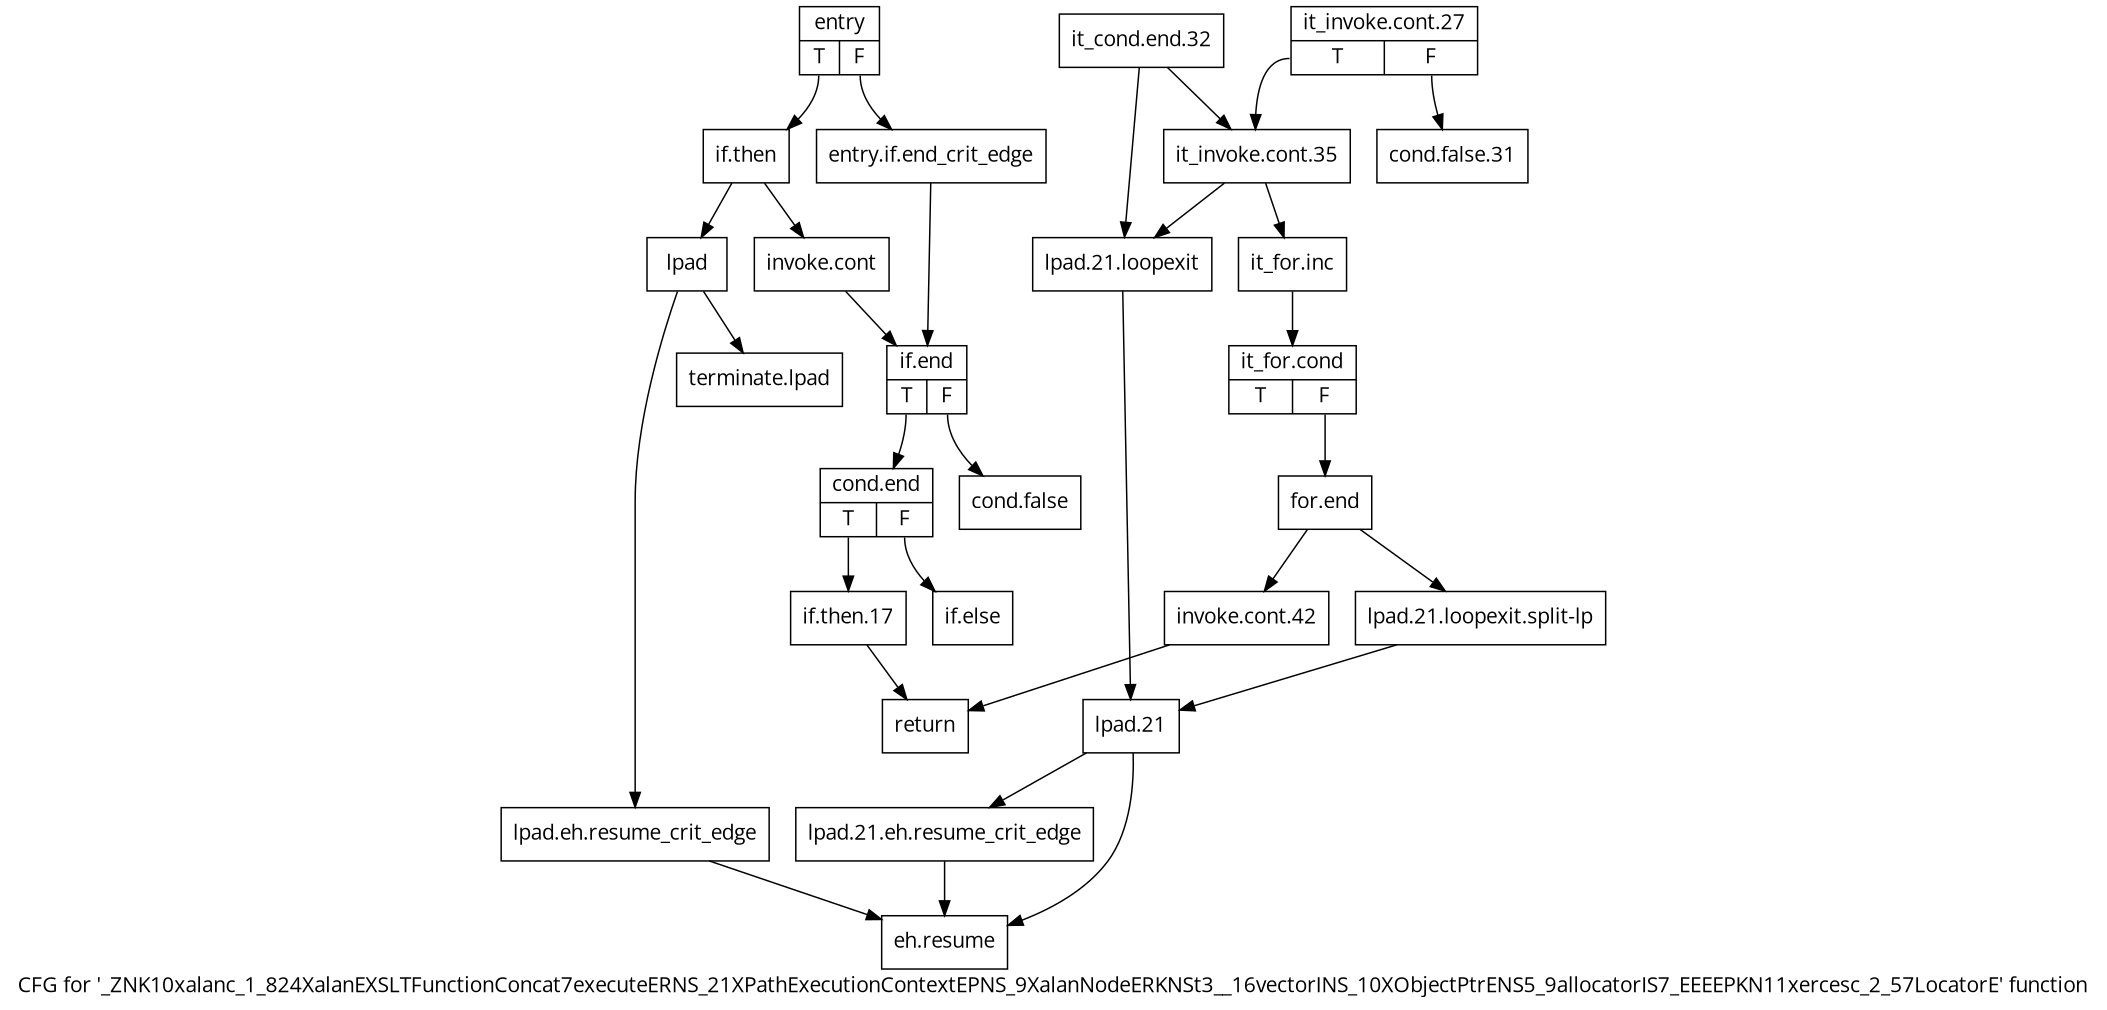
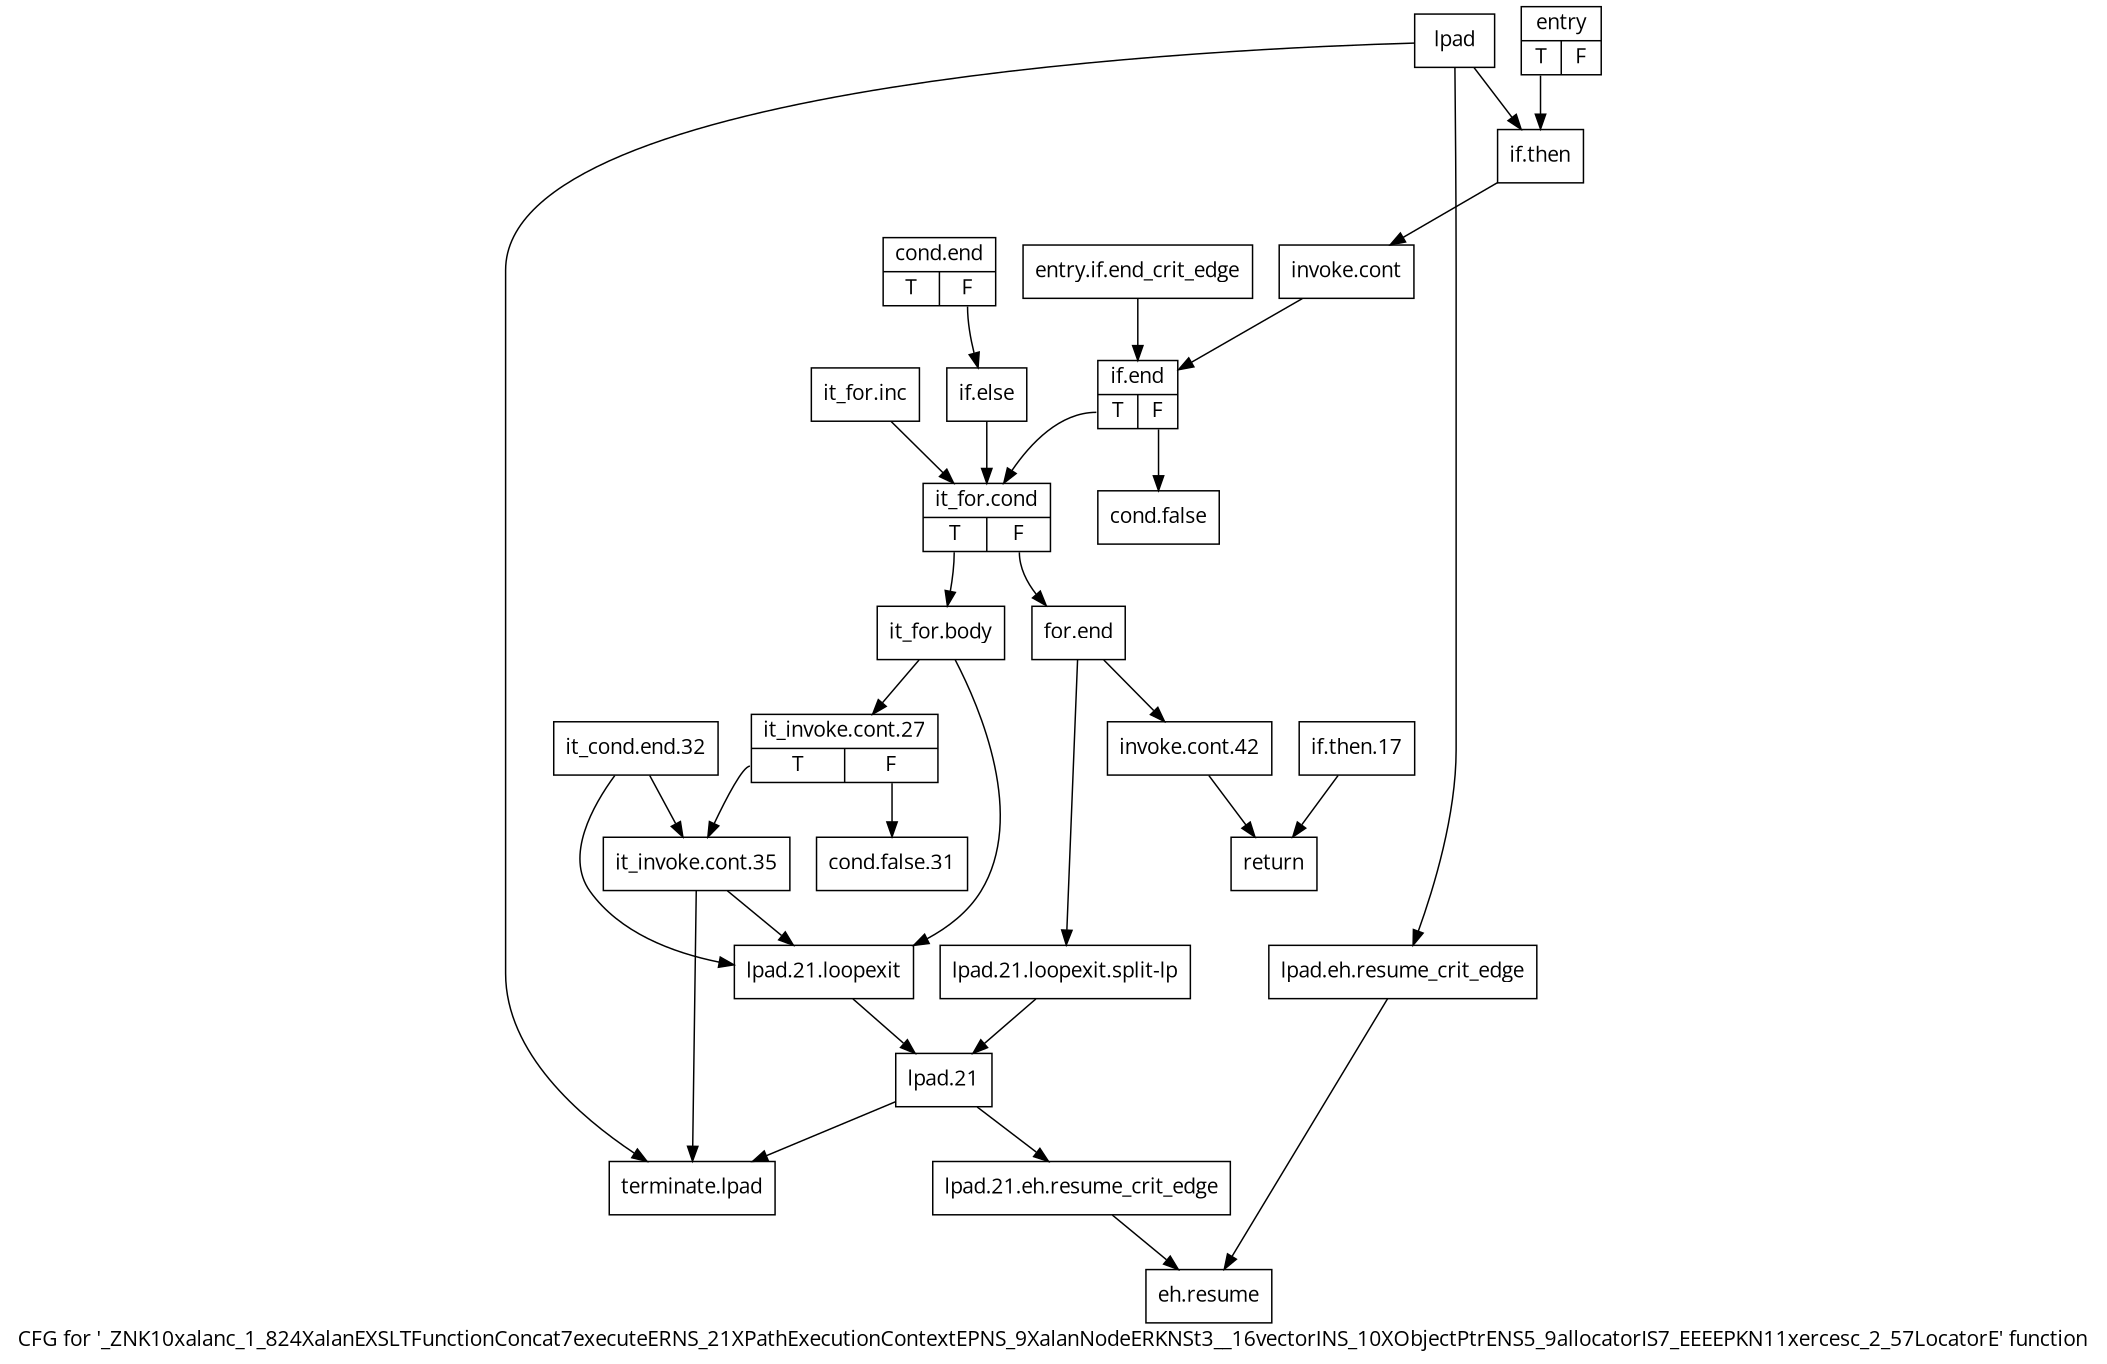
(866, 99) -> none
(1272, 203) -> (694, 1018)
(720, 204) -> (1493, 93)
(904, 435) -> (1047, 431)
none -> (987, 445)
(848, 557) -> none
none -> (941, 633)
(1110, 858) -> (831, 1129)
